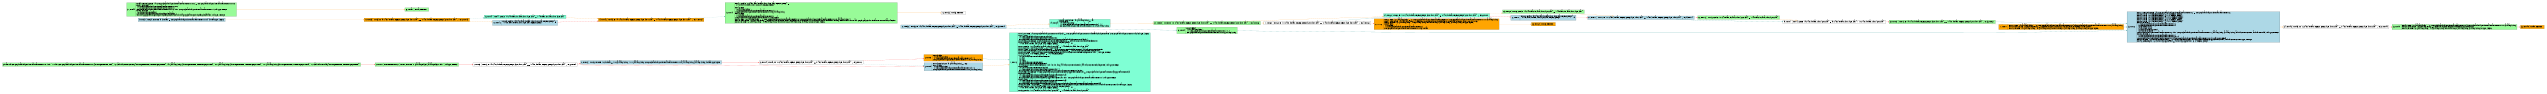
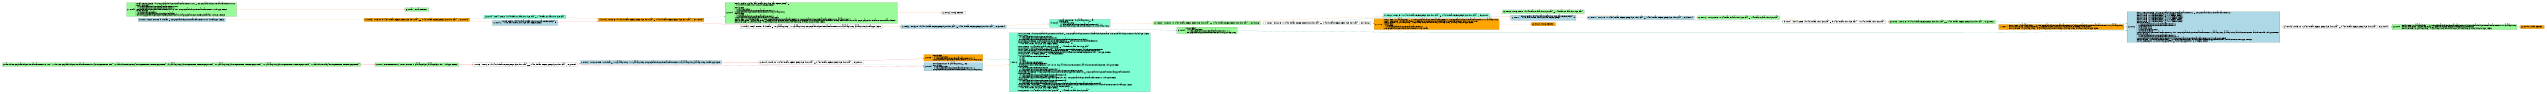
none -> (811, 27)
